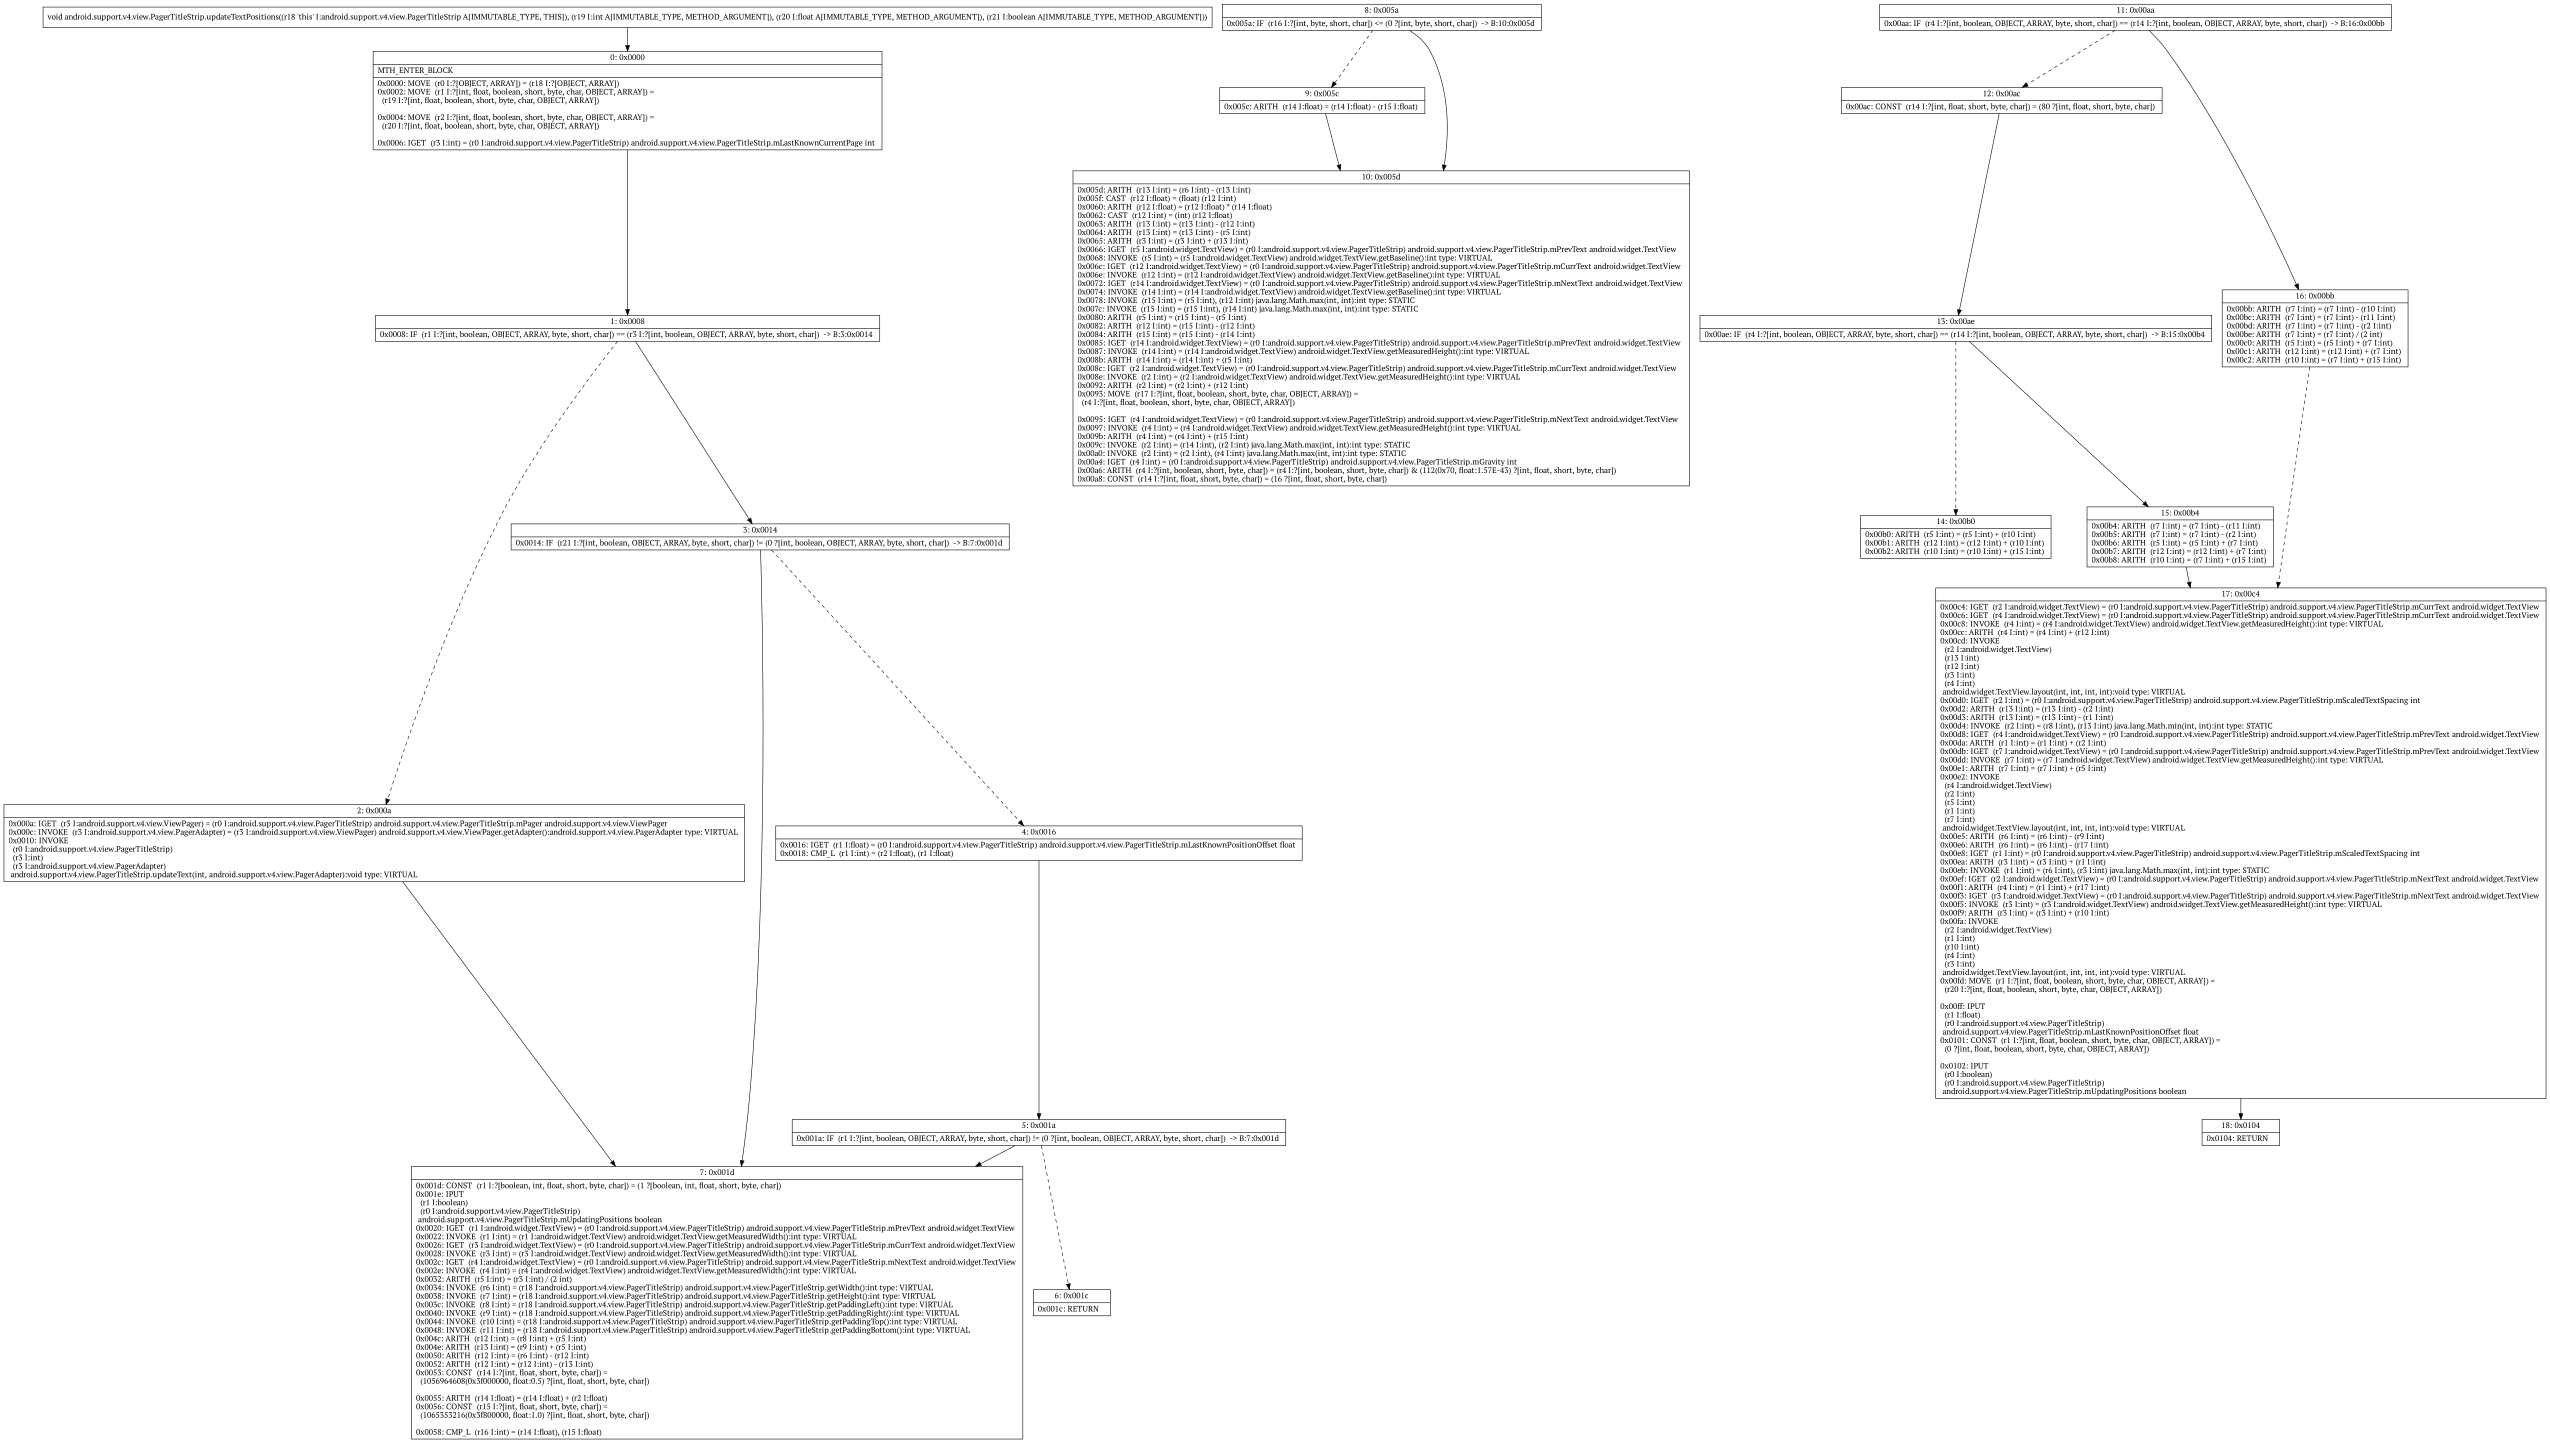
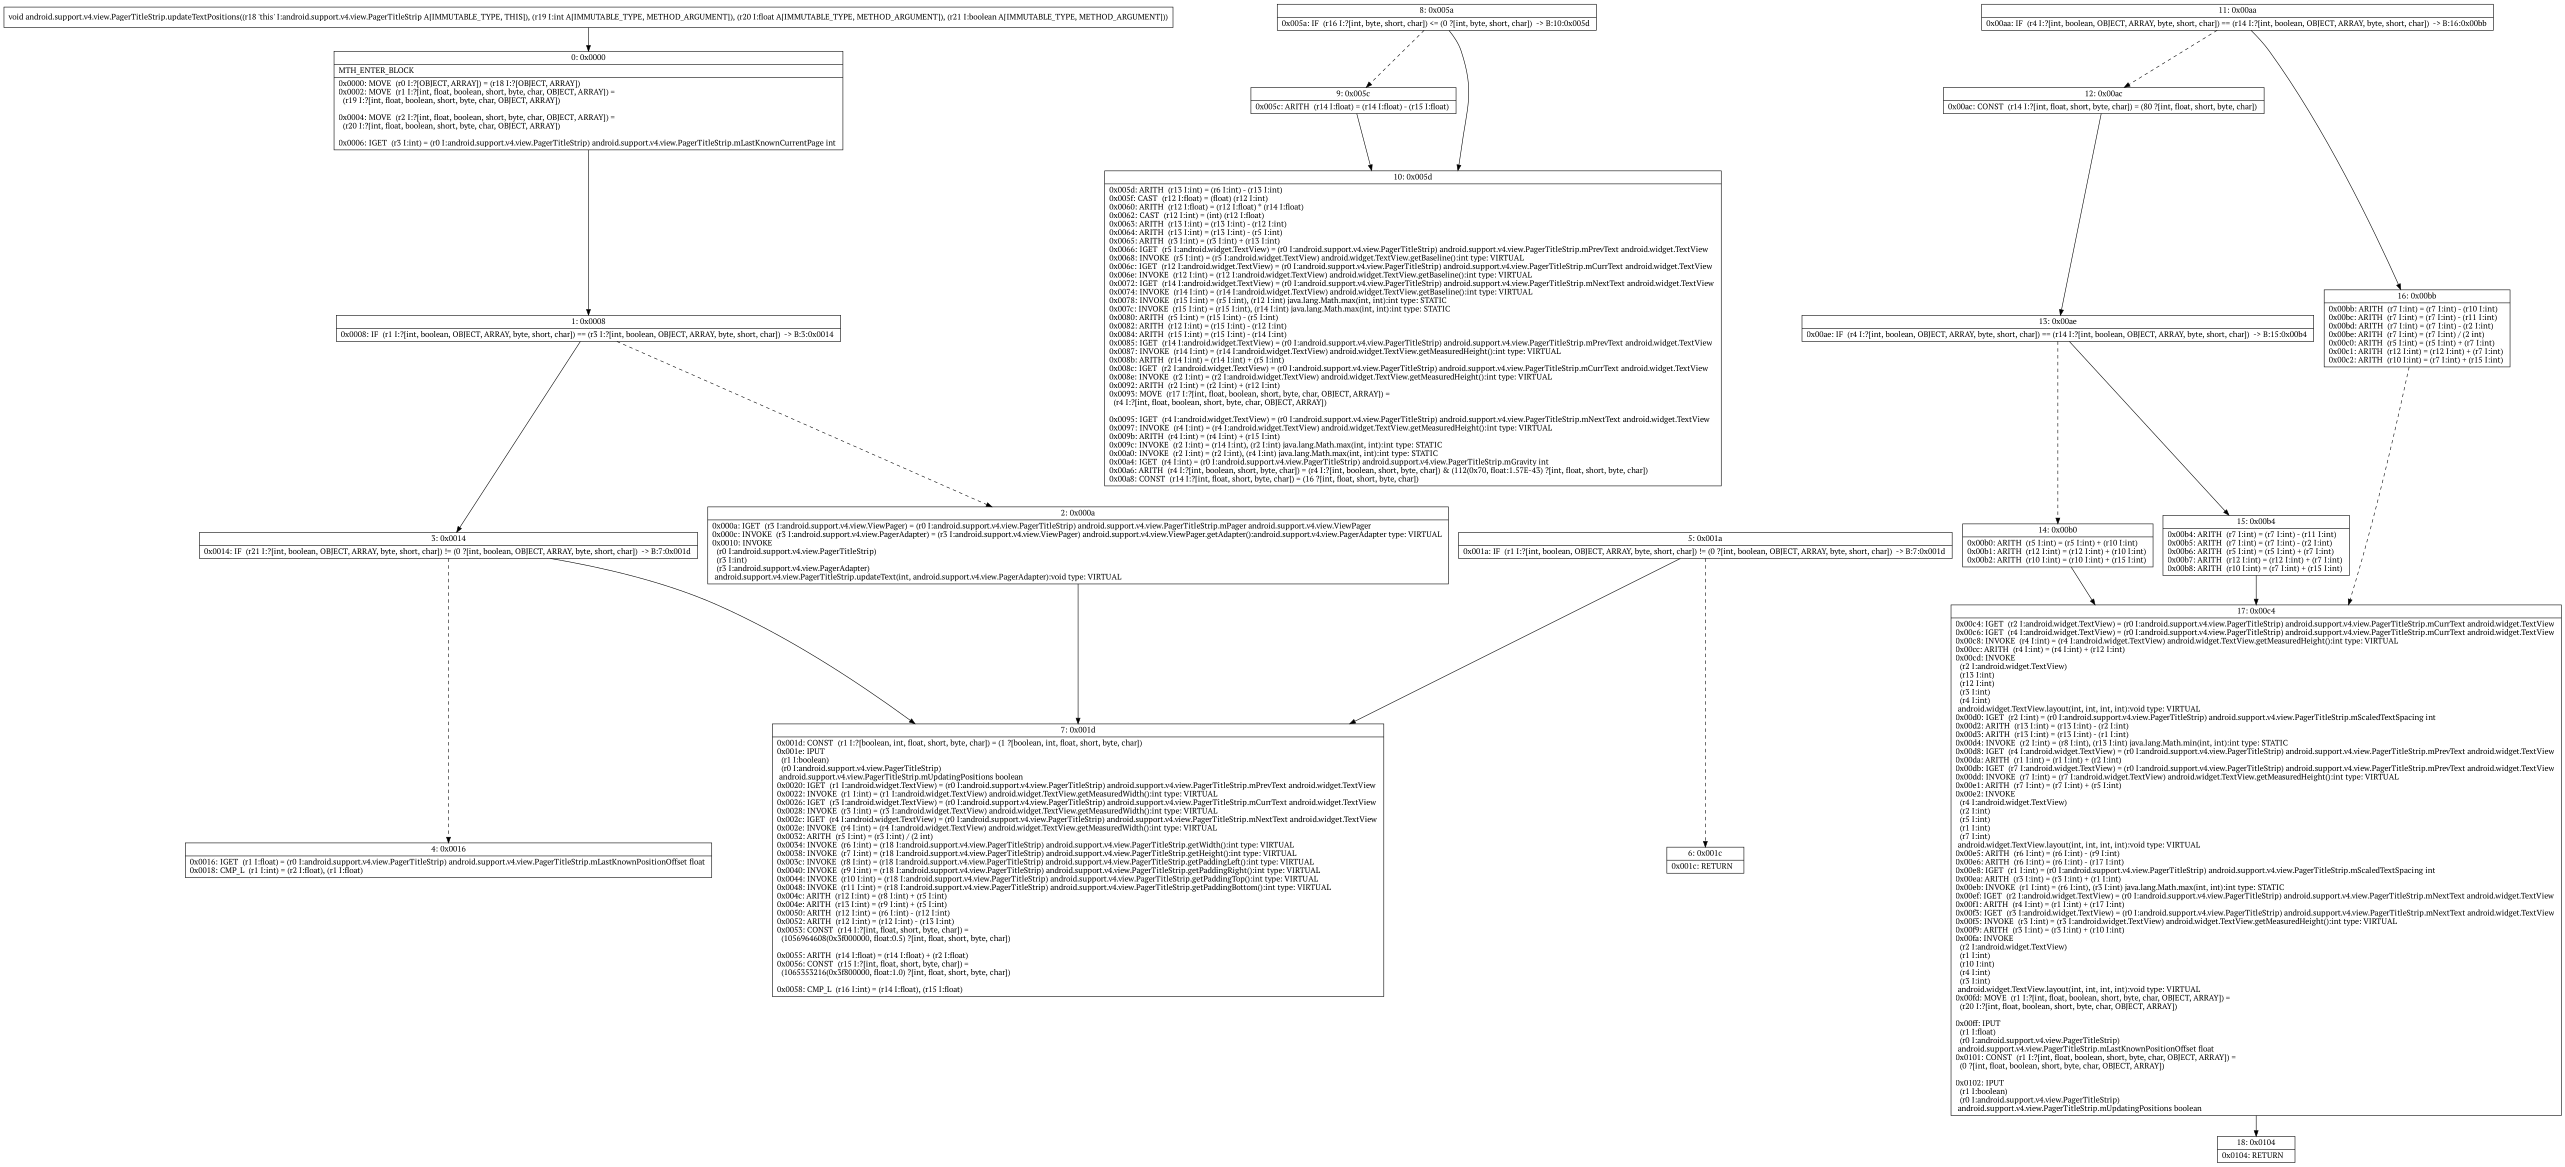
none -> (2082, 584)
(1039, 987) -> none
(1966, 1075) -> (1982, 1092)
